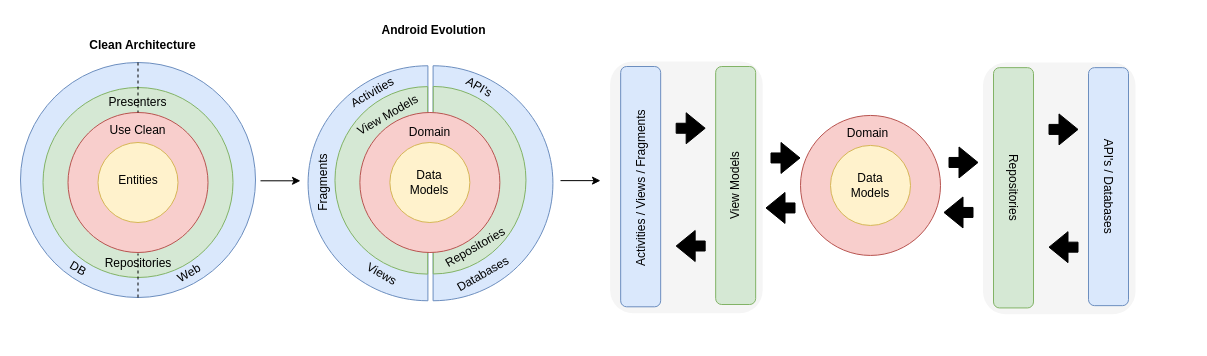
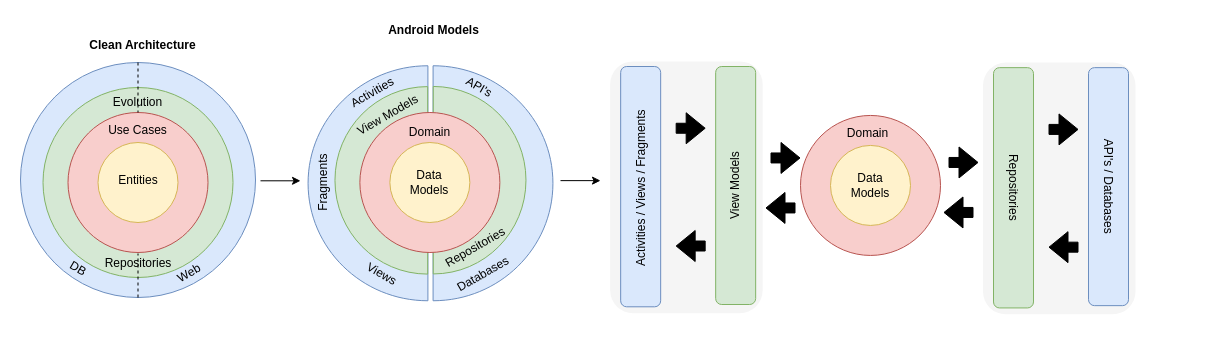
(434, 31) -> (434, 31)
(138, 103) -> (138, 103)
(138, 131) -> (138, 131)
